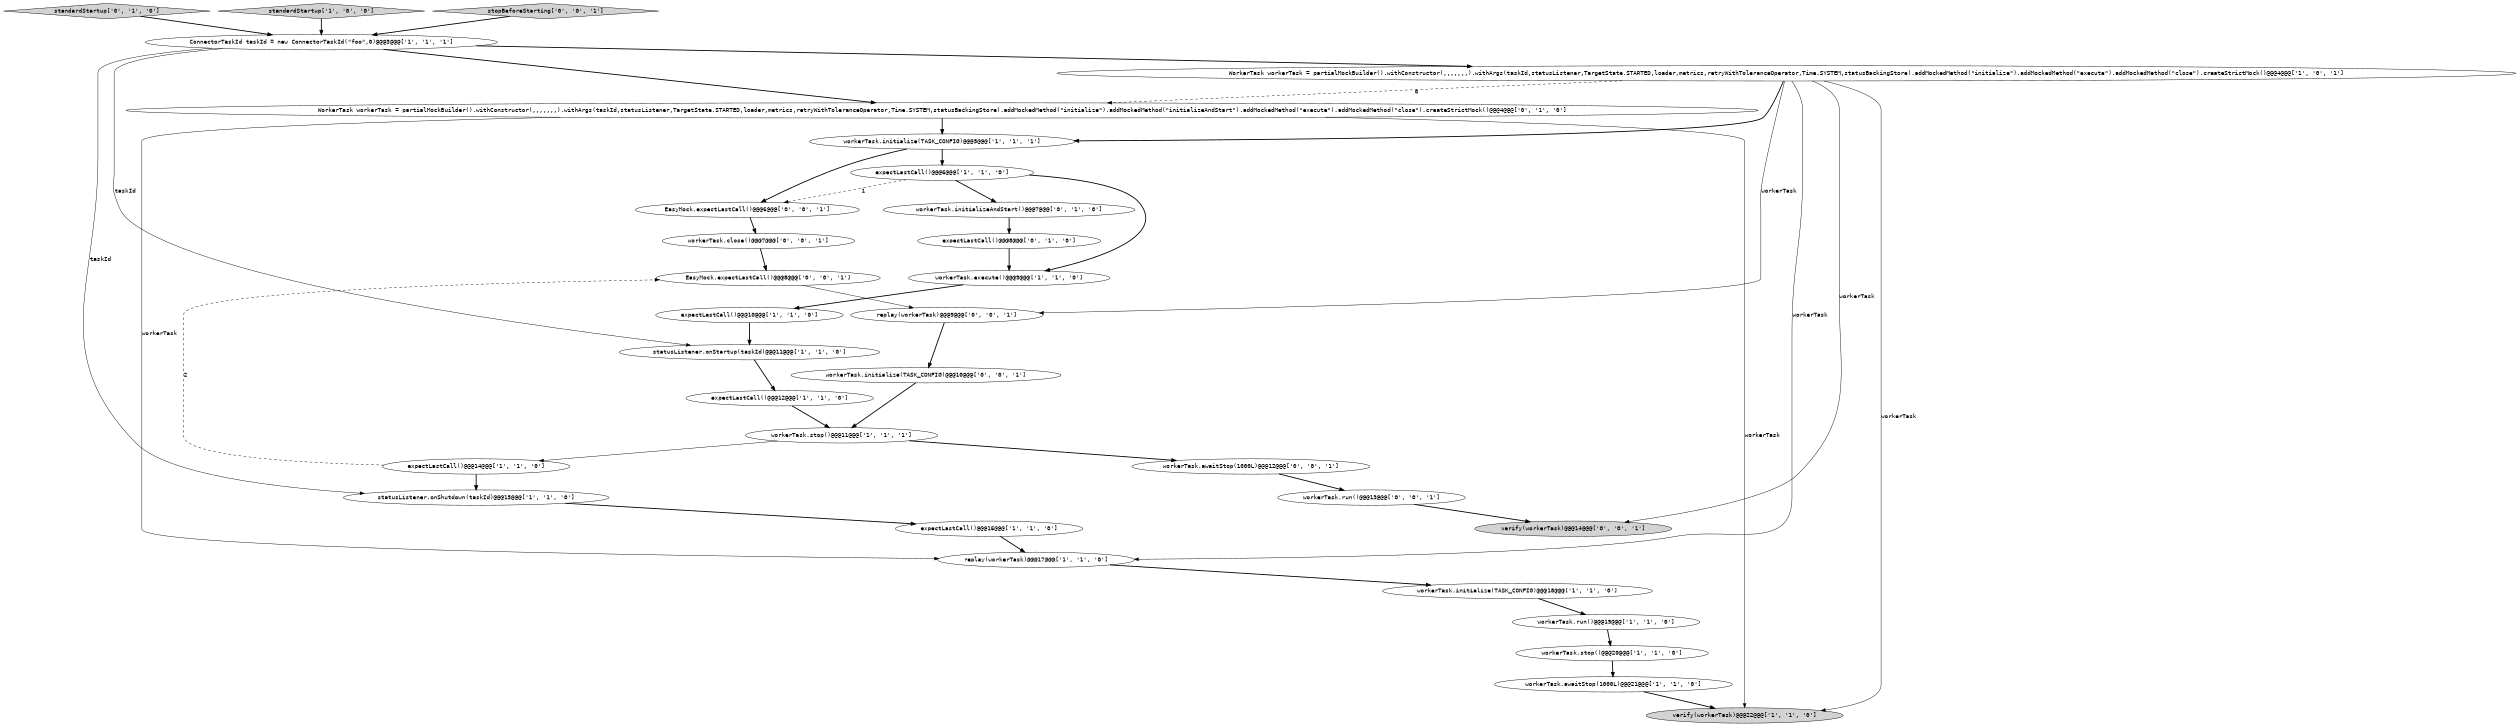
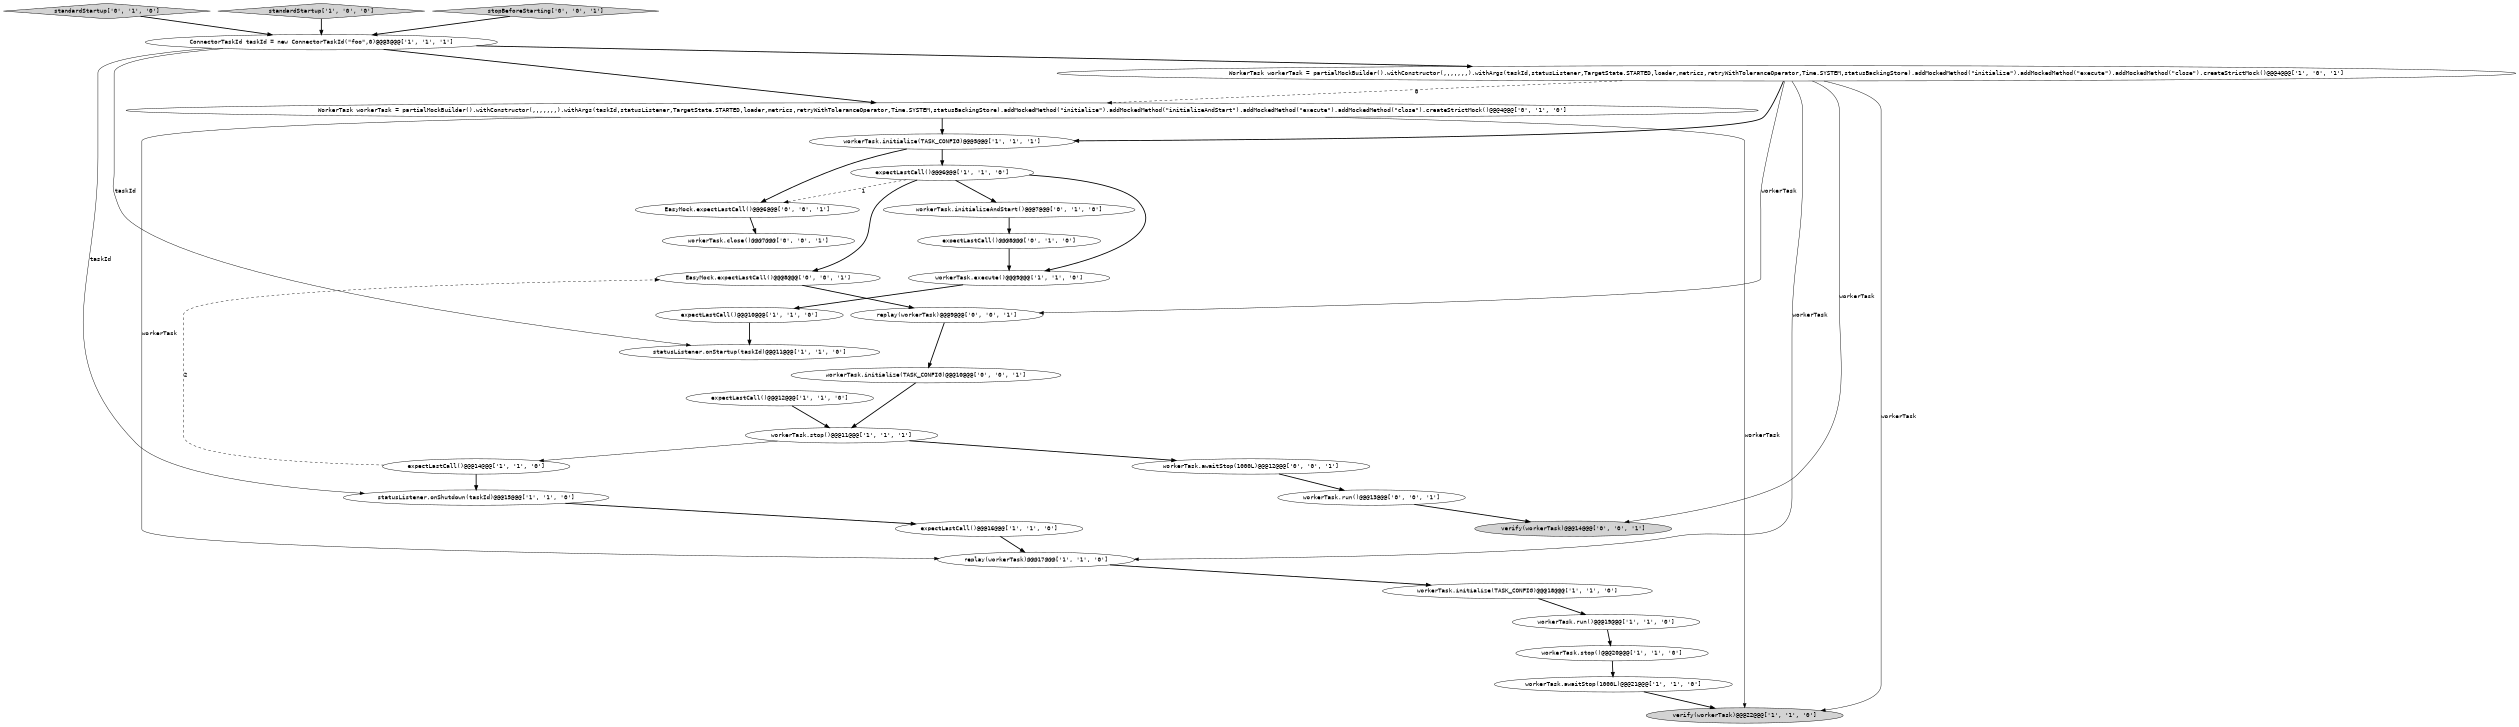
(763, 257) -> (869, 227)
(856, 296) -> (856, 296)
(763, 373) -> none
